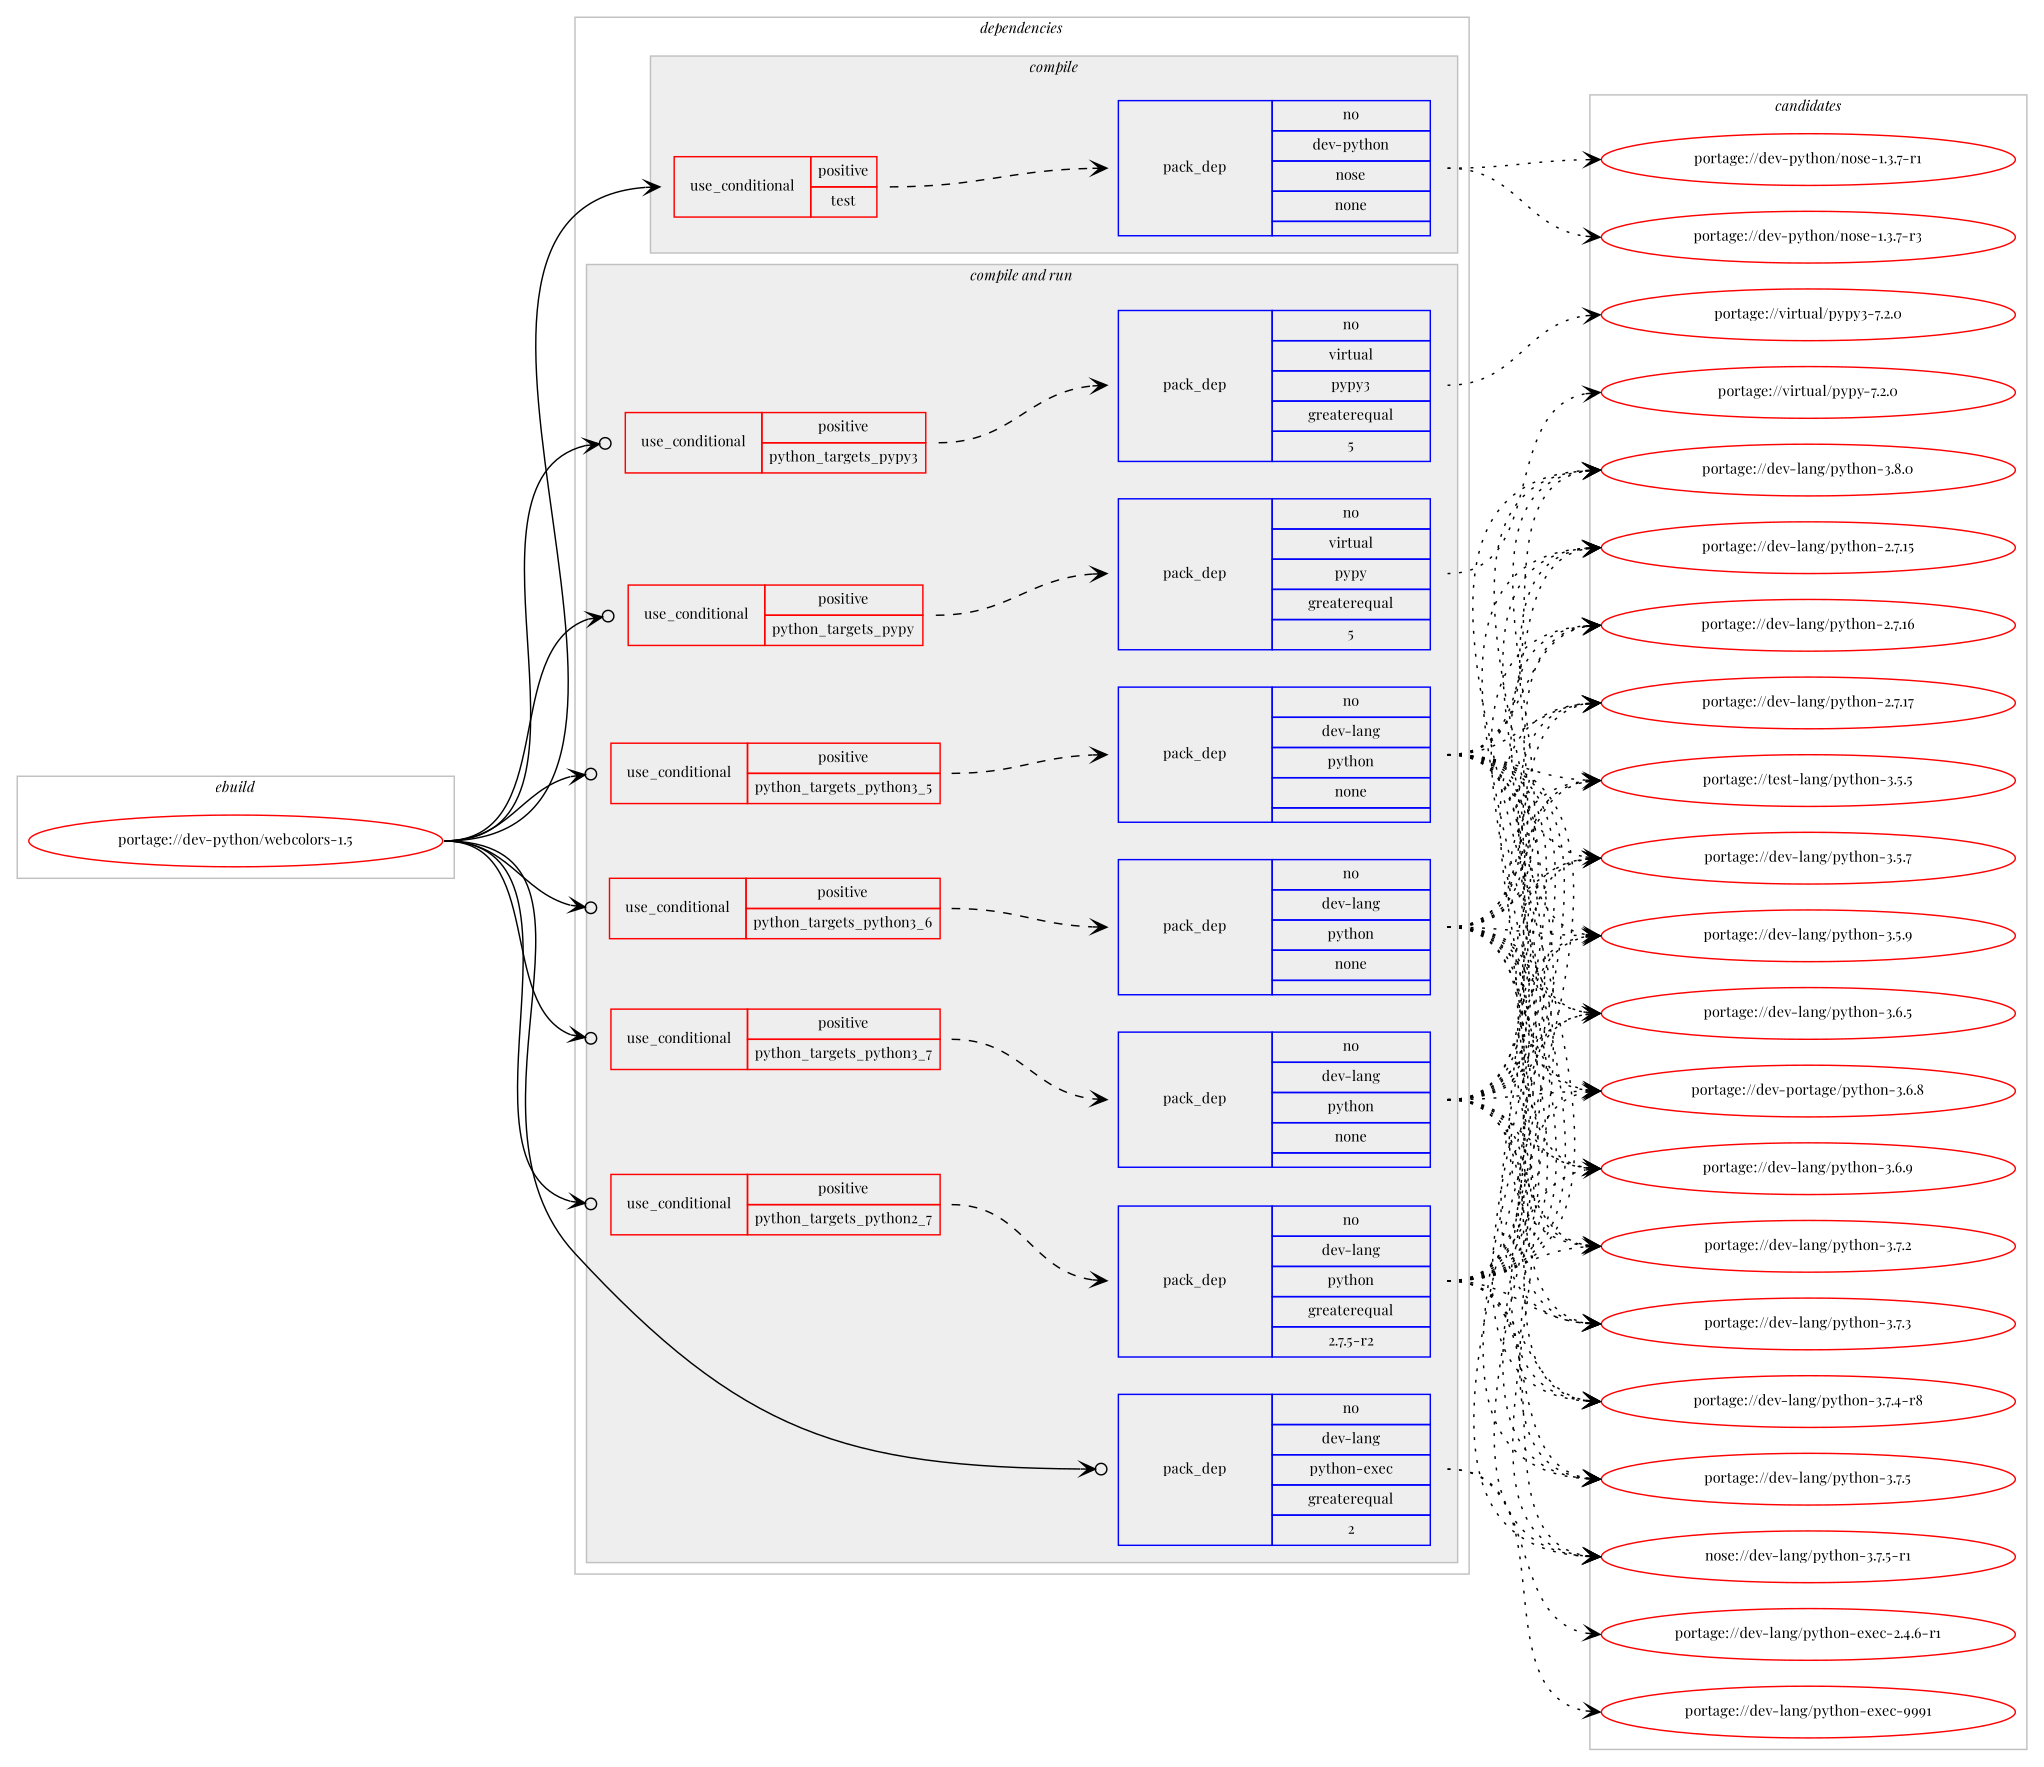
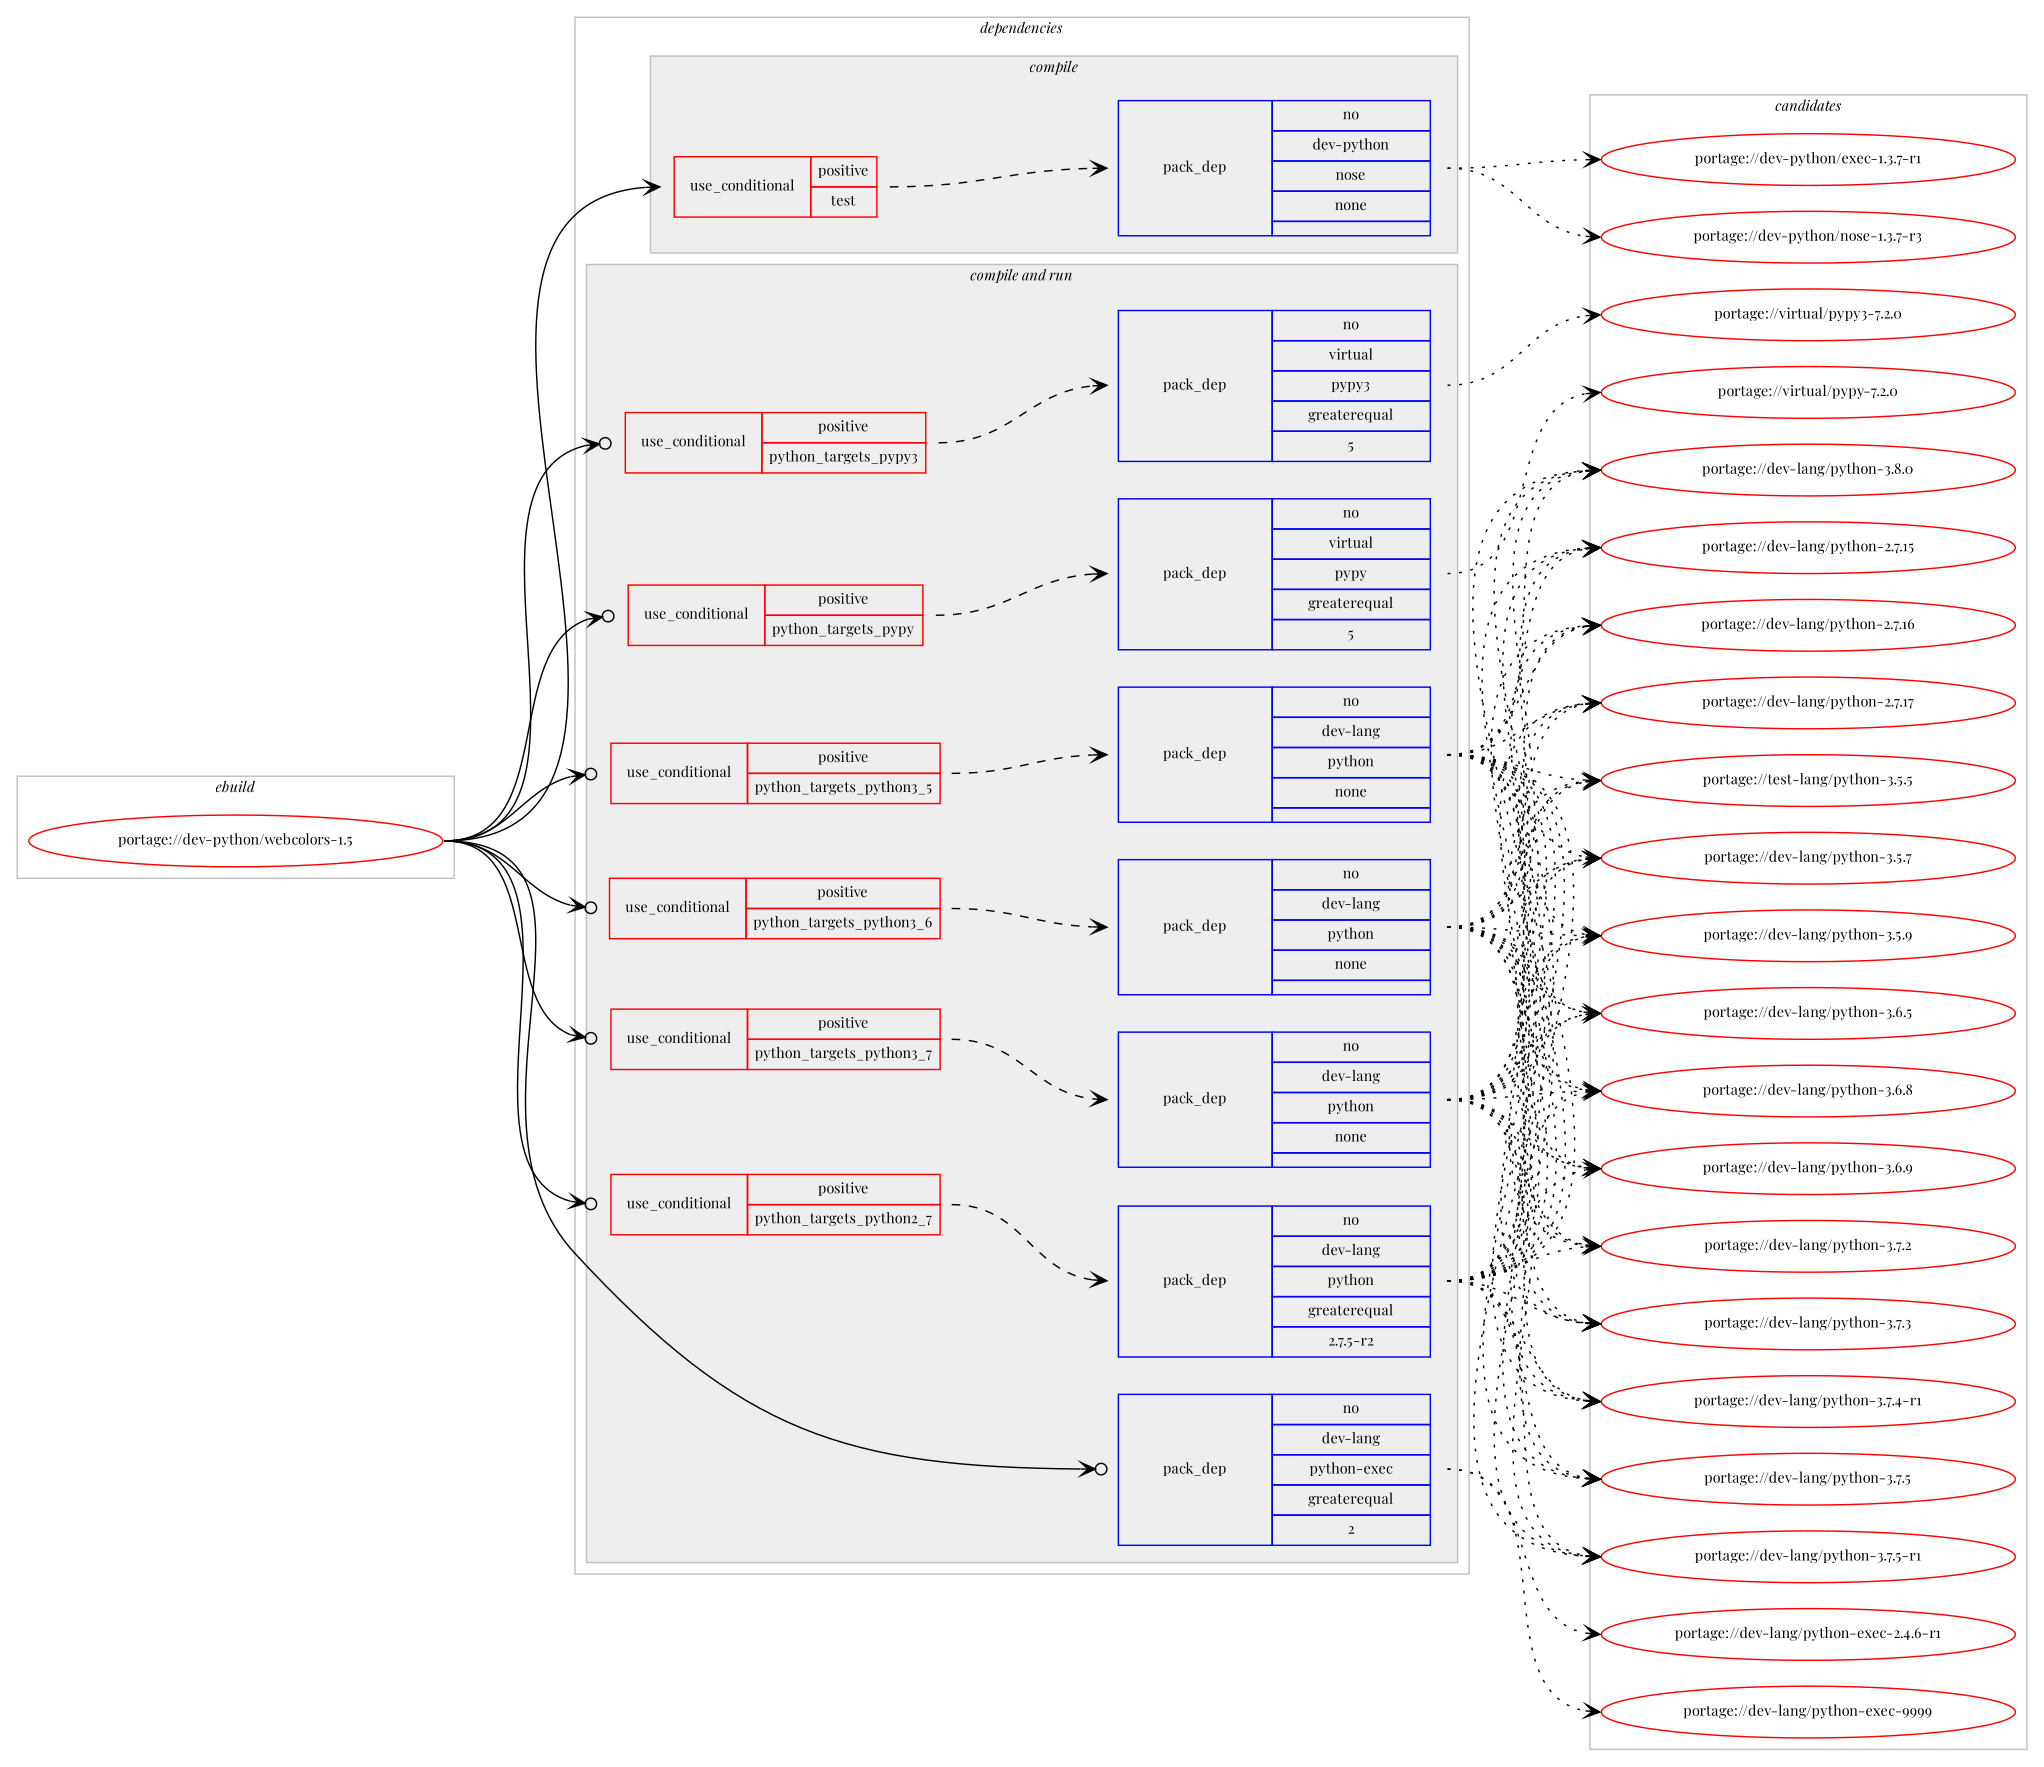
(1808, 160) -> (1808, 160)
(1808, 1091) -> (1808, 1091)
(1808, 1402) -> (1808, 1402)
(1808, 1557) -> (1808, 1557)
(1808, 1712) -> (1808, 1712)
